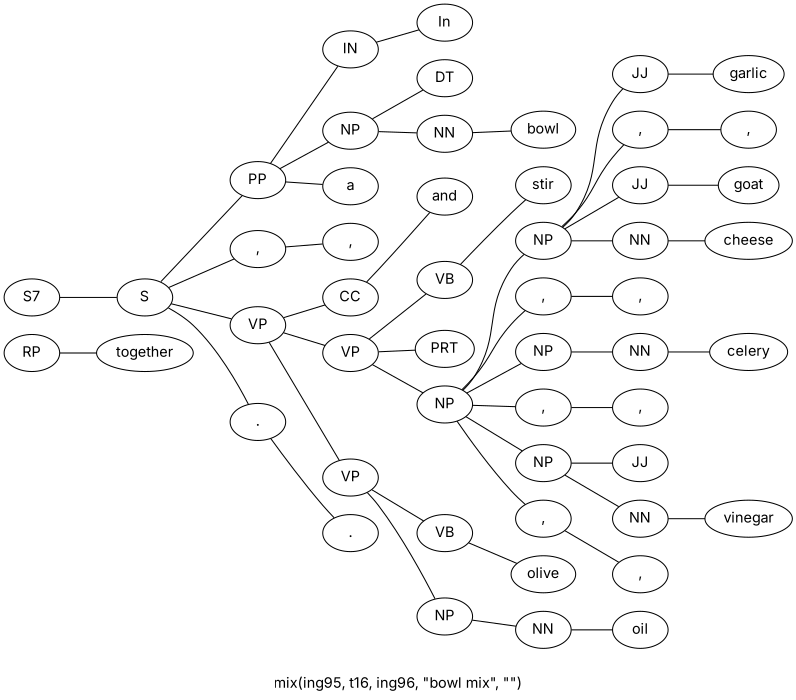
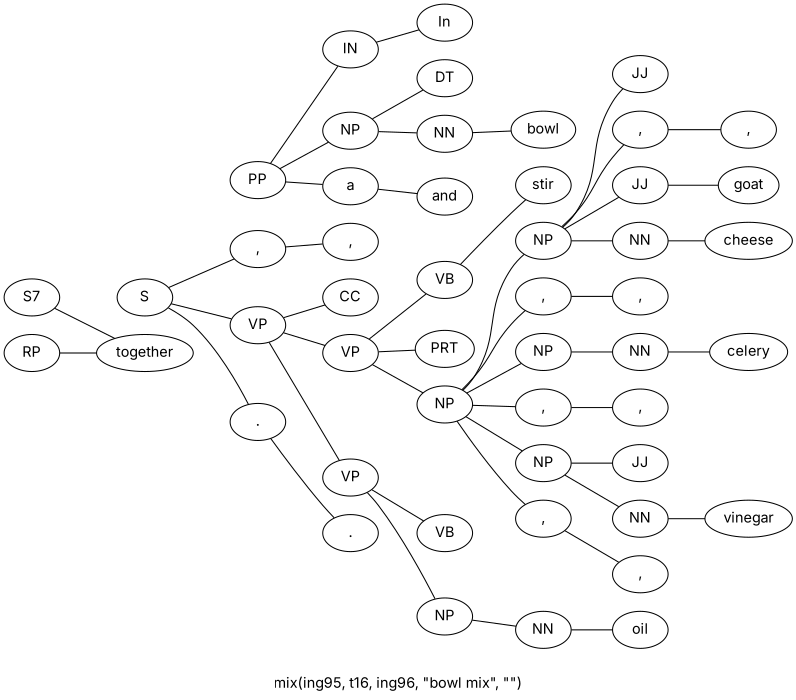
(749, 74) -> none
(202, 239) -> none
(399, 247) -> (398, 191)
(88, 297) -> (85, 323)
(543, 574) -> none
